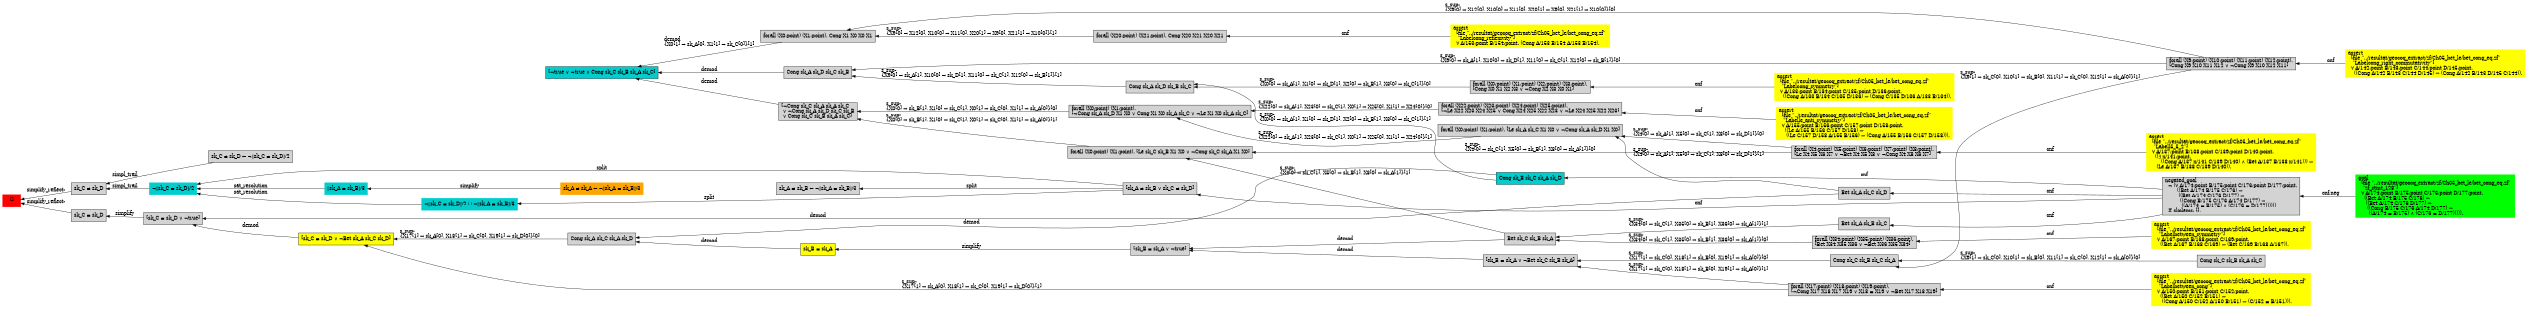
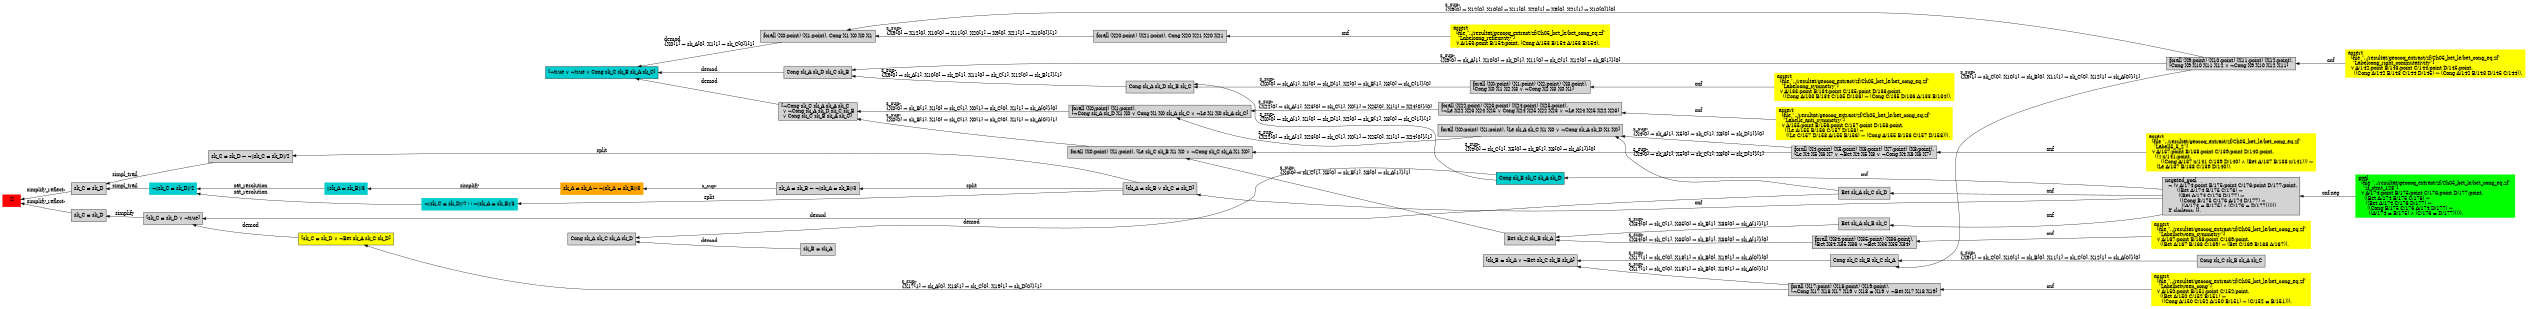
(661, 171) -> (719, 154)
none -> (711, 189)
(482, 239) -> none
(818, 249) -> (818, 249)
(1160, 249) -> none
